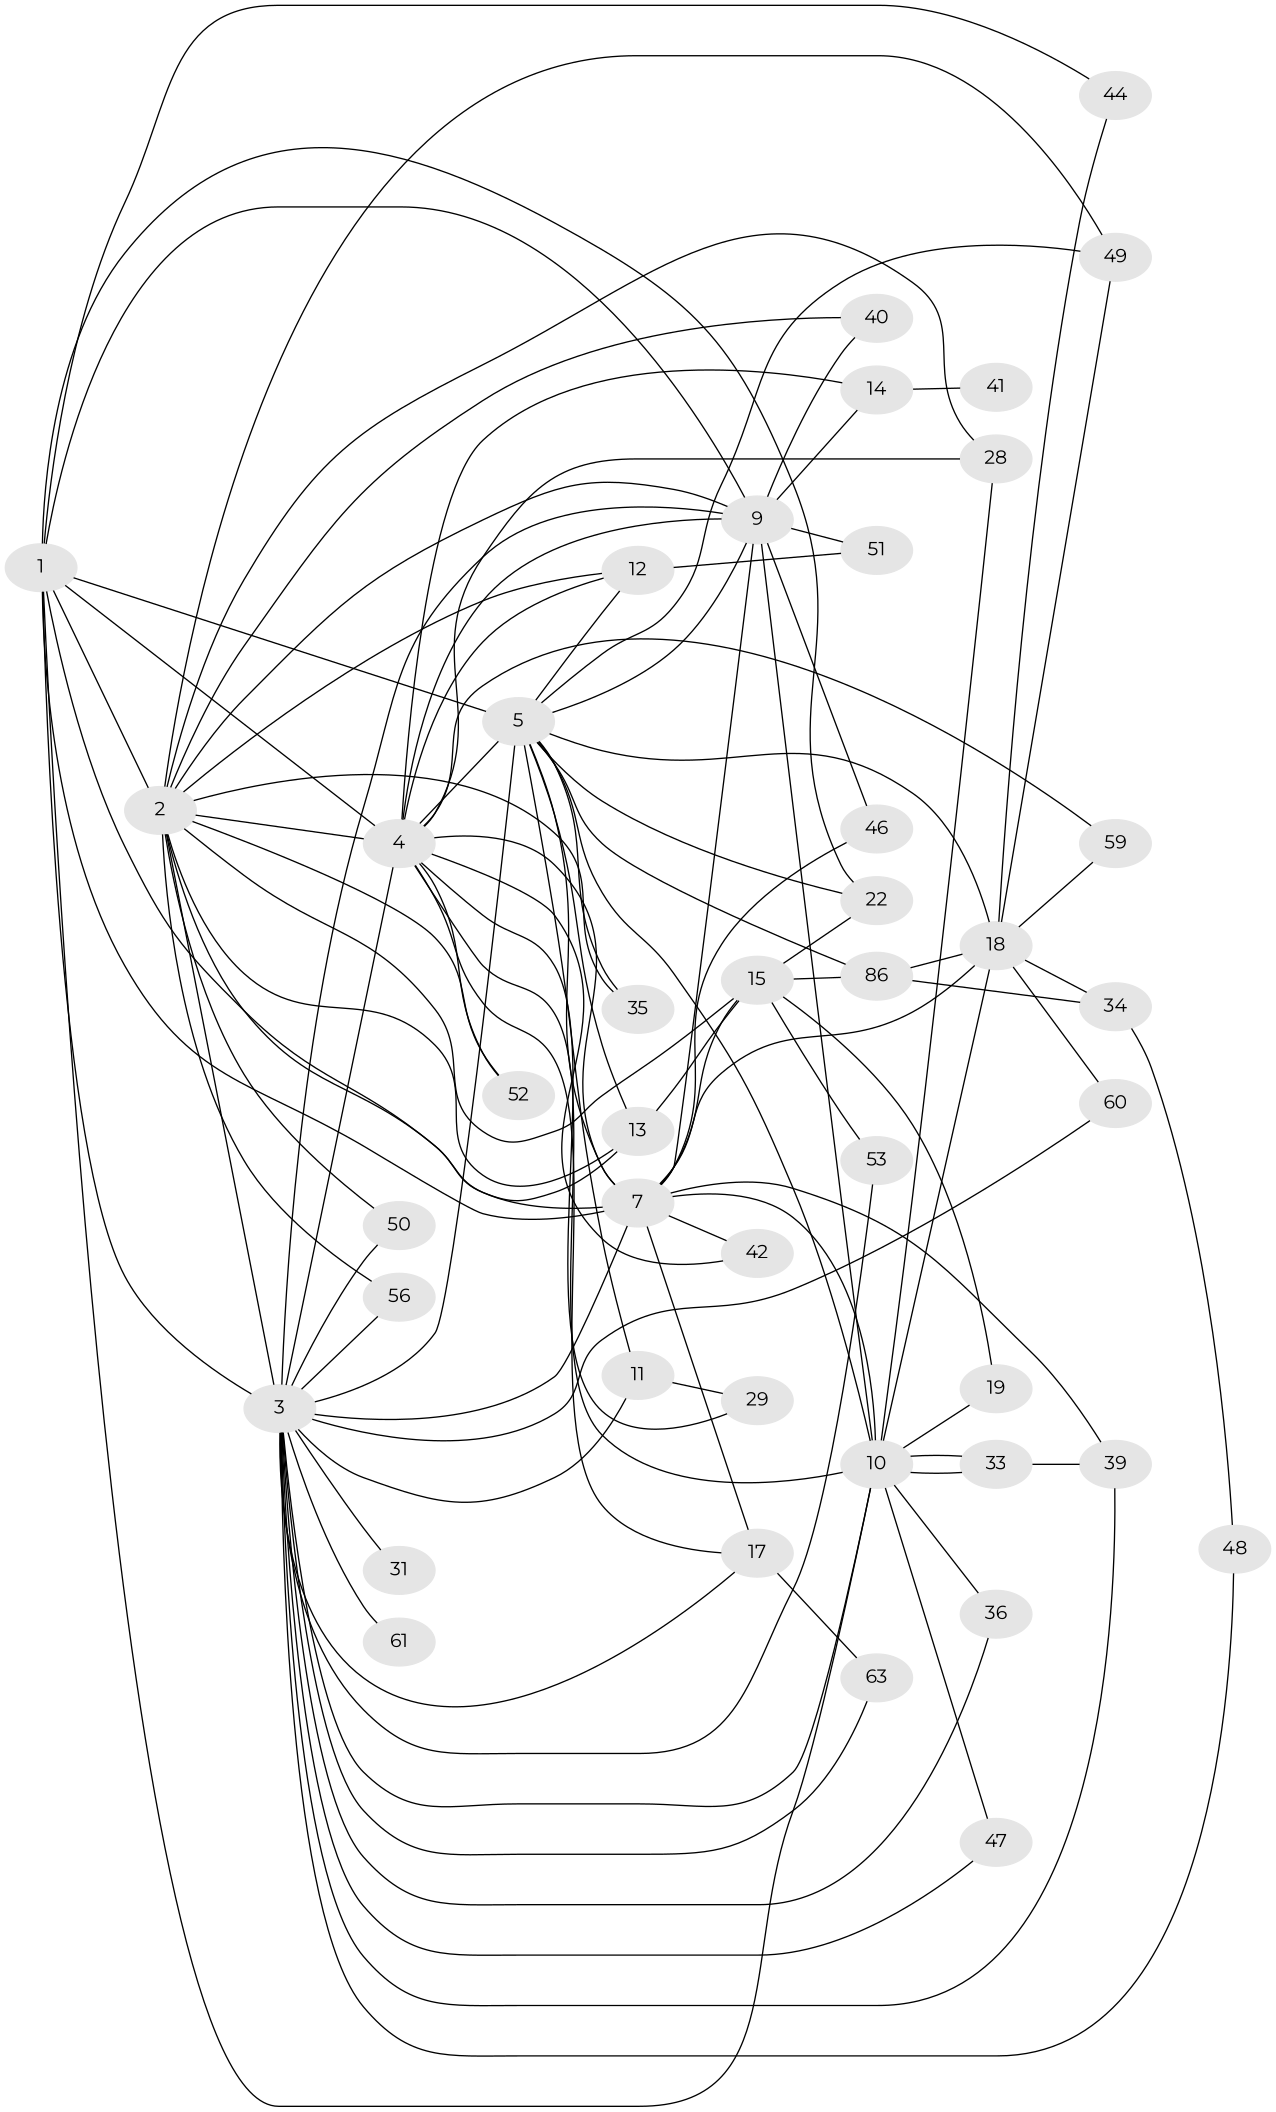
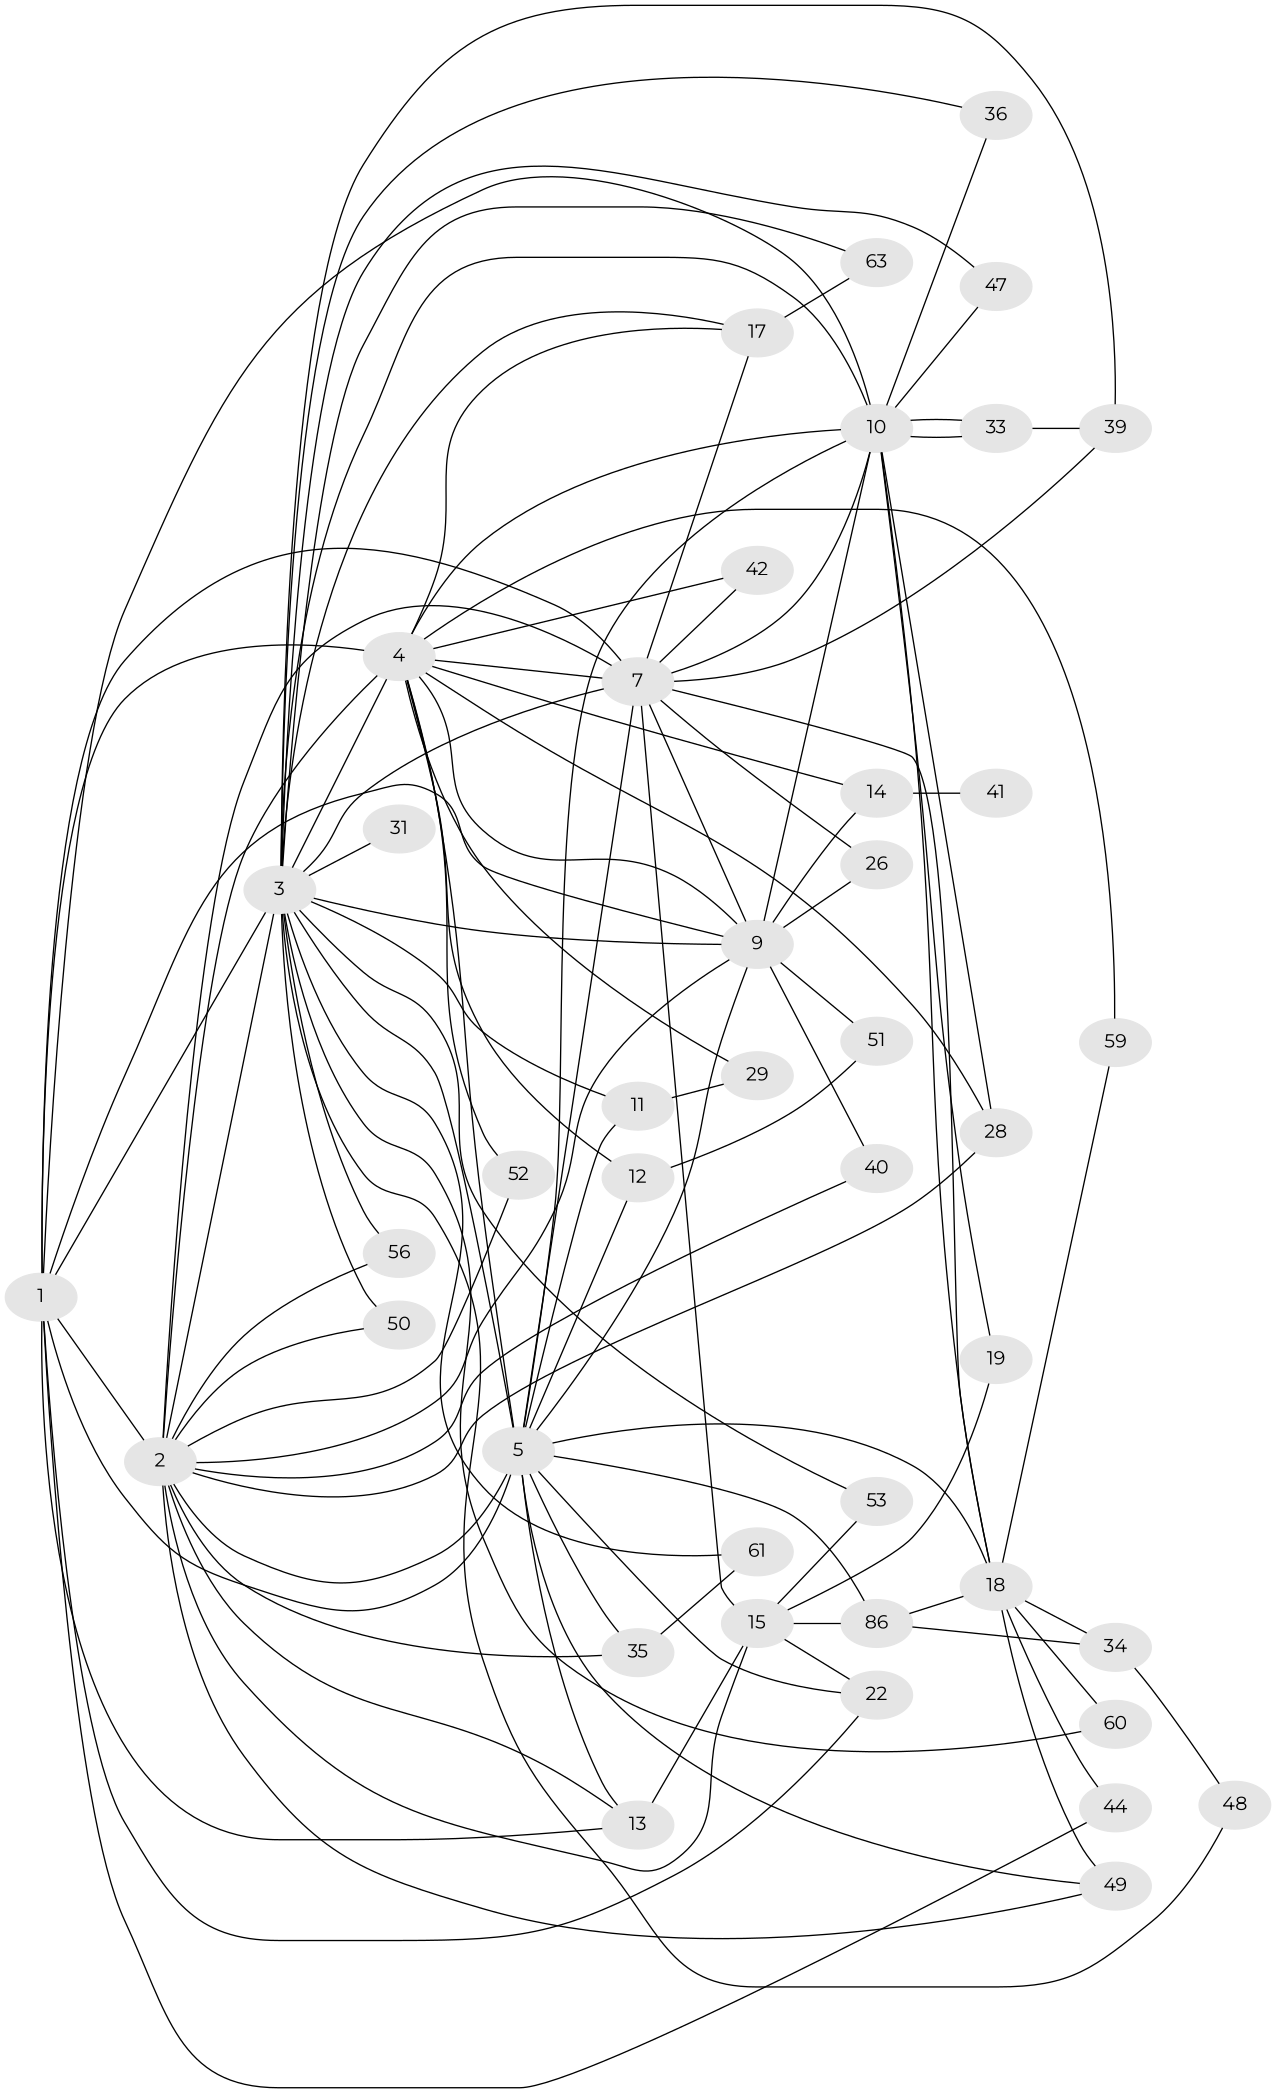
(379, 654) -> (344, 1583)
(877, 829) -> (877, 865)
none -> (698, 1602)
